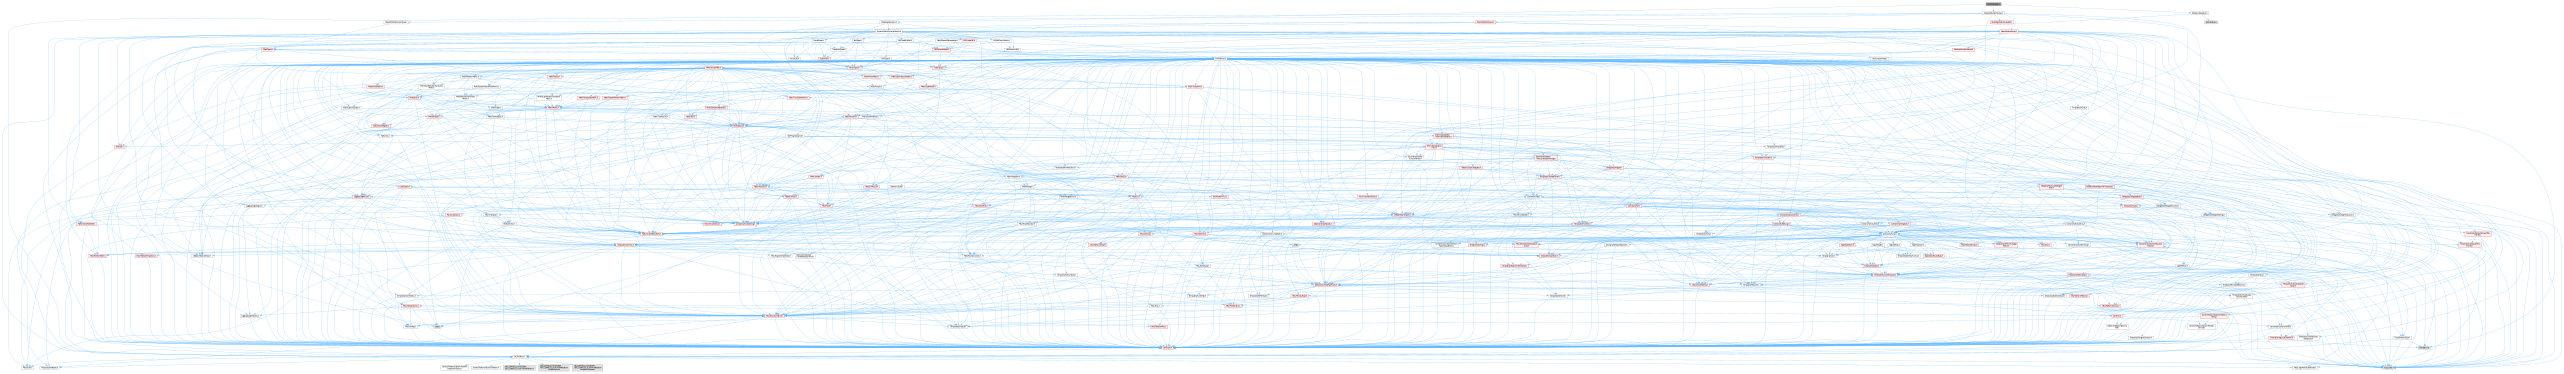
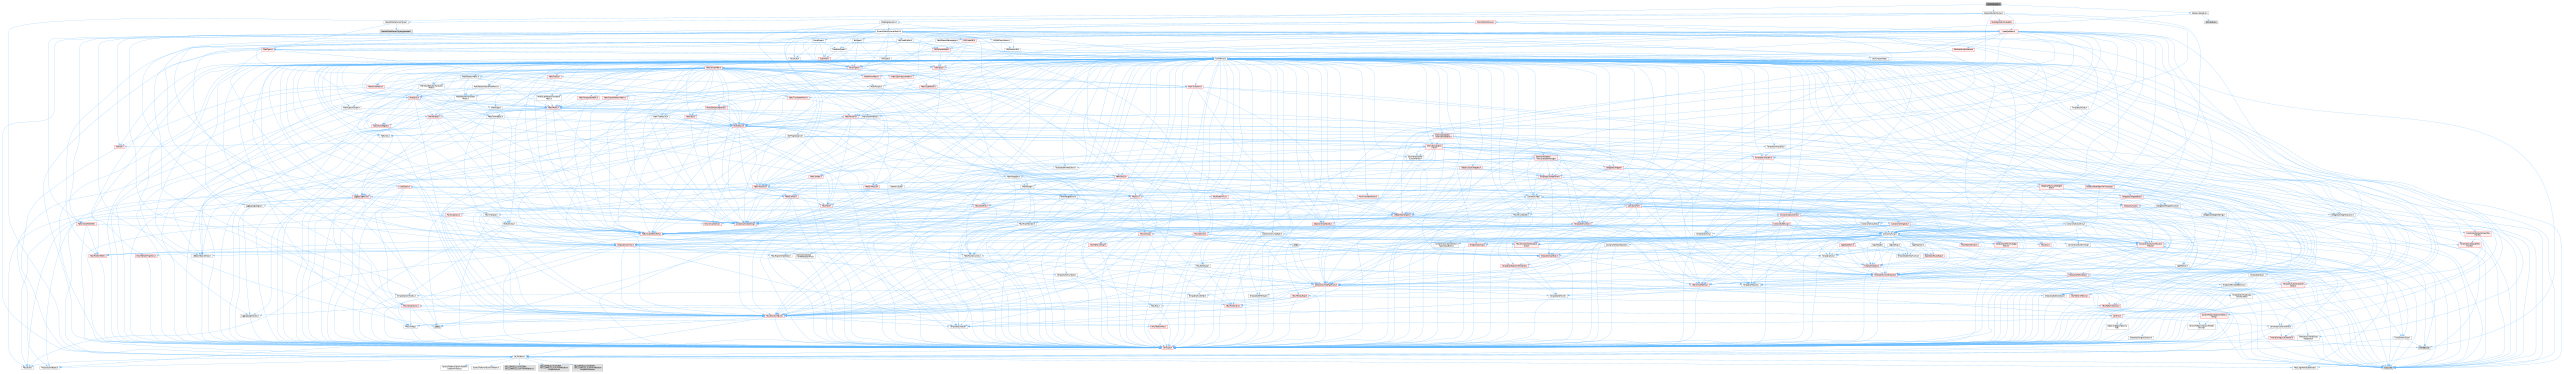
none -> (396, 31)
(2009, 31) -> (2009, 31)
